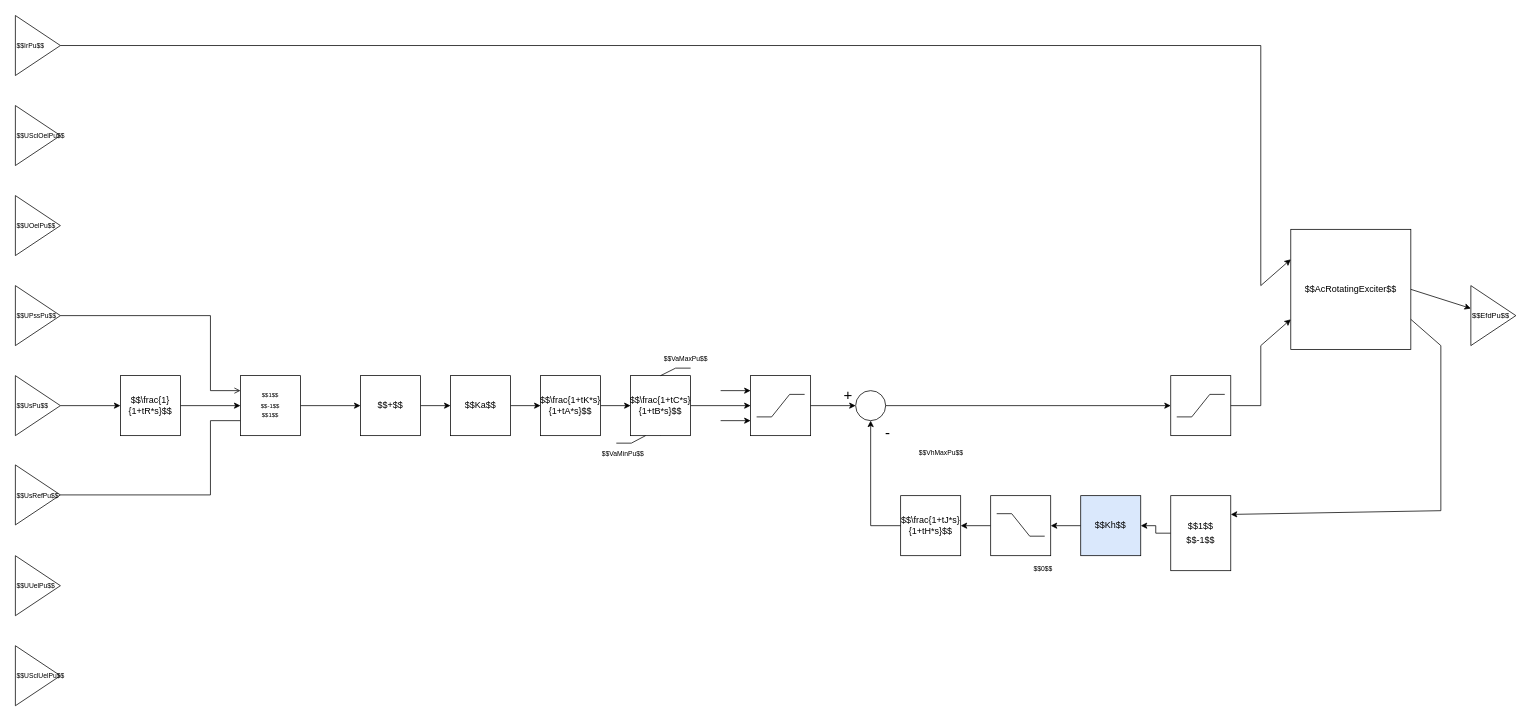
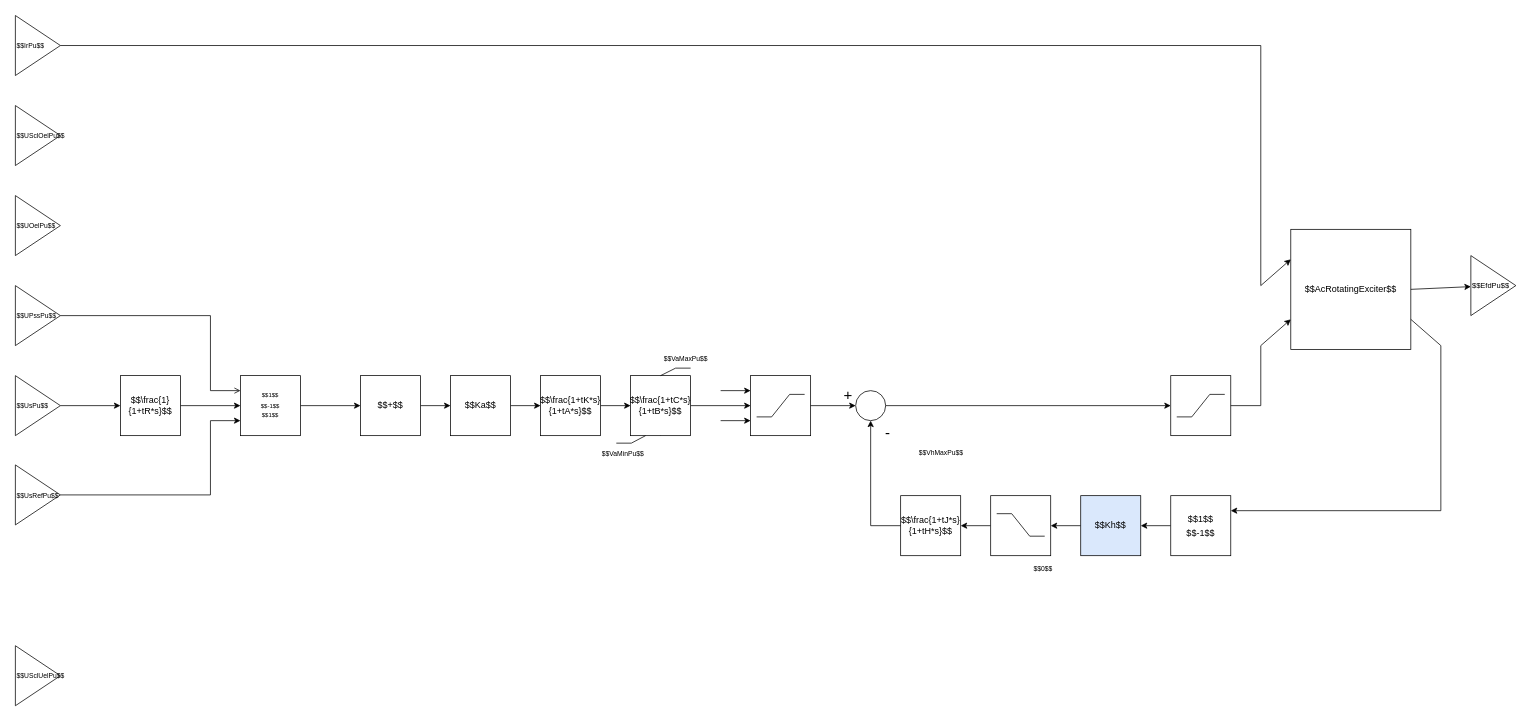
(1493, 315) -> (1493, 285)
(236, 420) -> (234, 420)
(1200, 533) -> (1200, 525)
(38, 585) -> none
